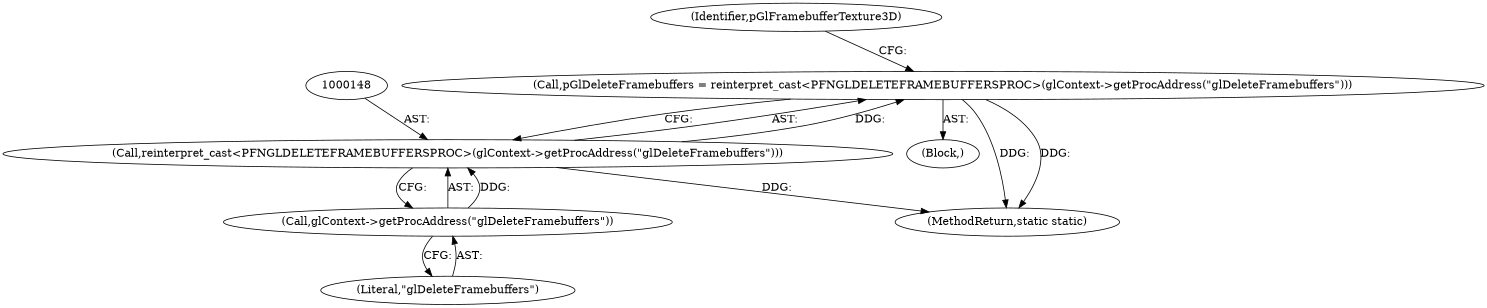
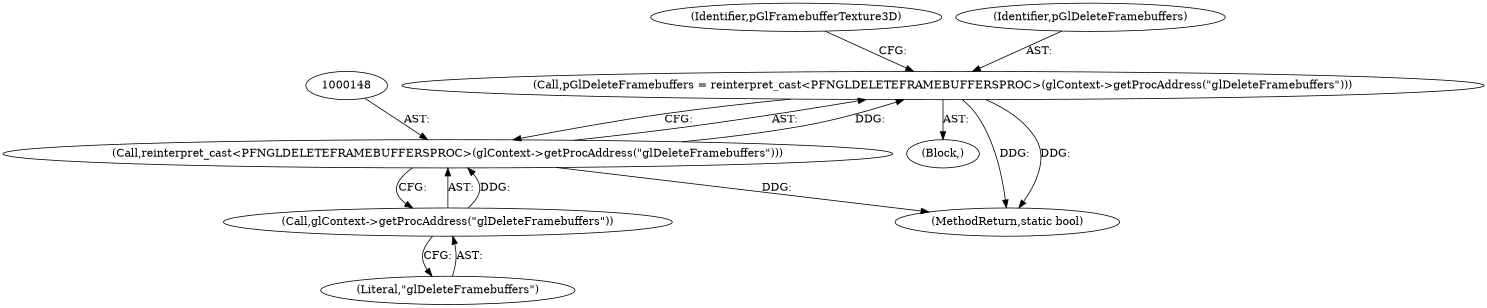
none -> (1091, 17)
(1007, 222) -> (1007, 222)
